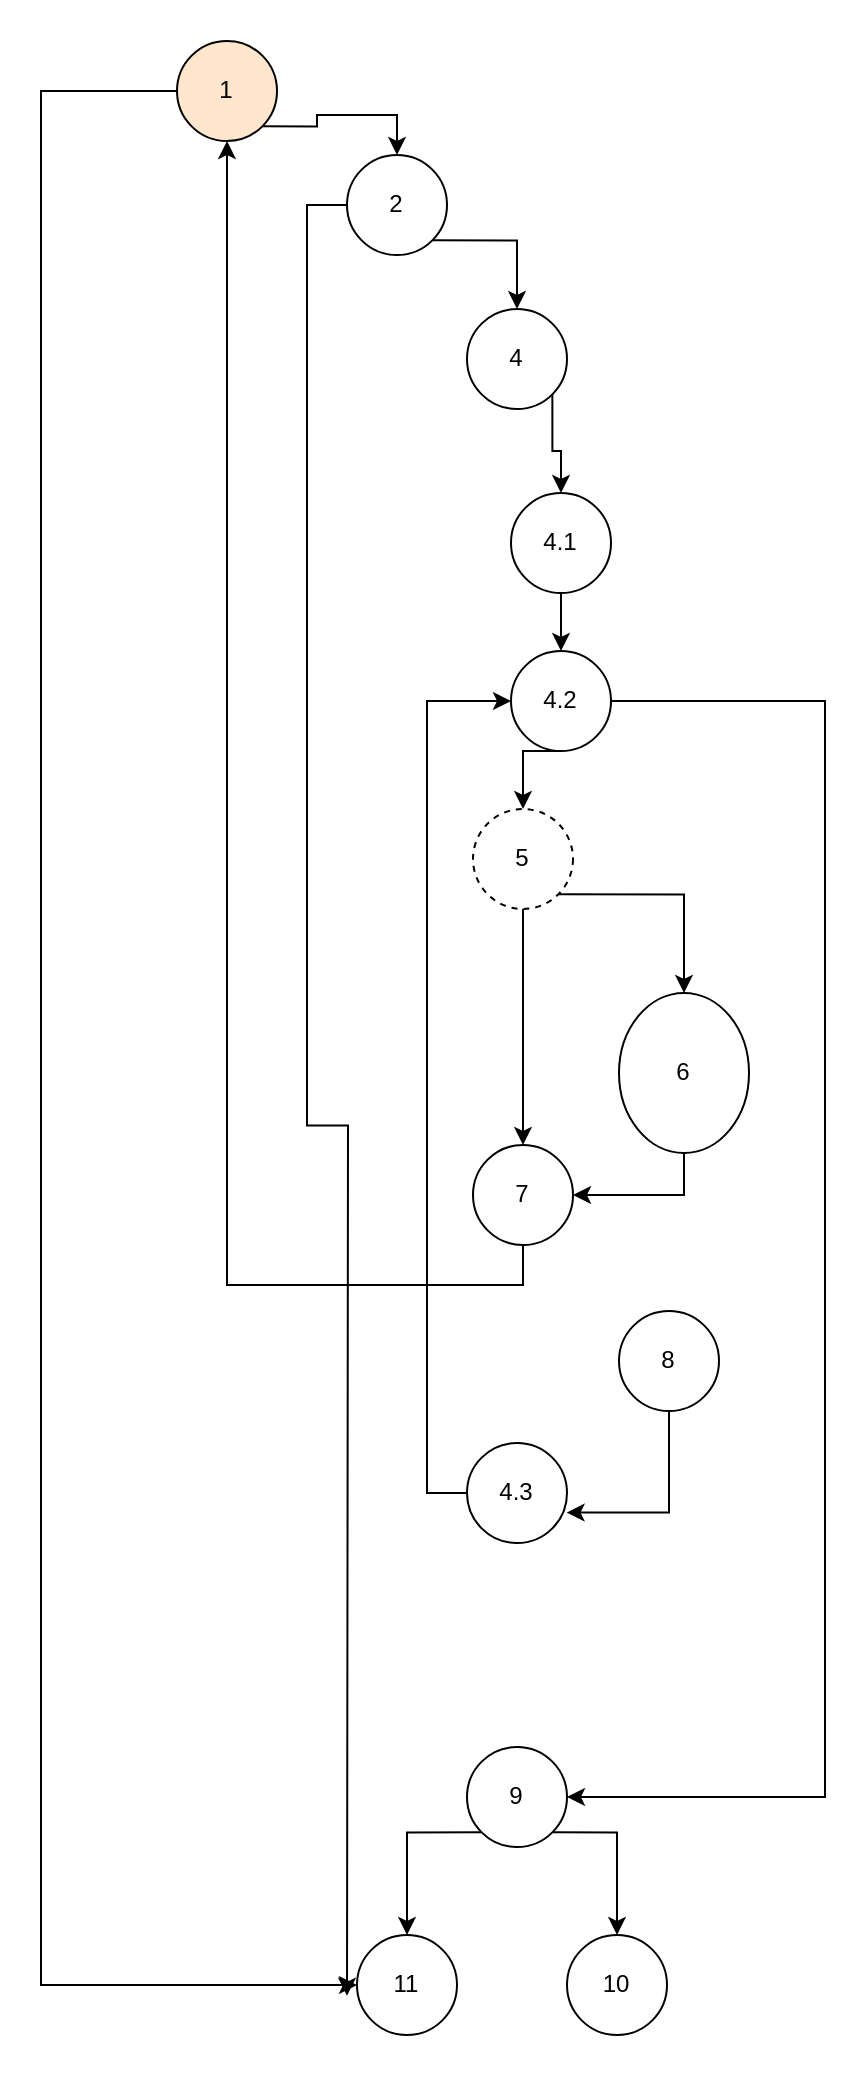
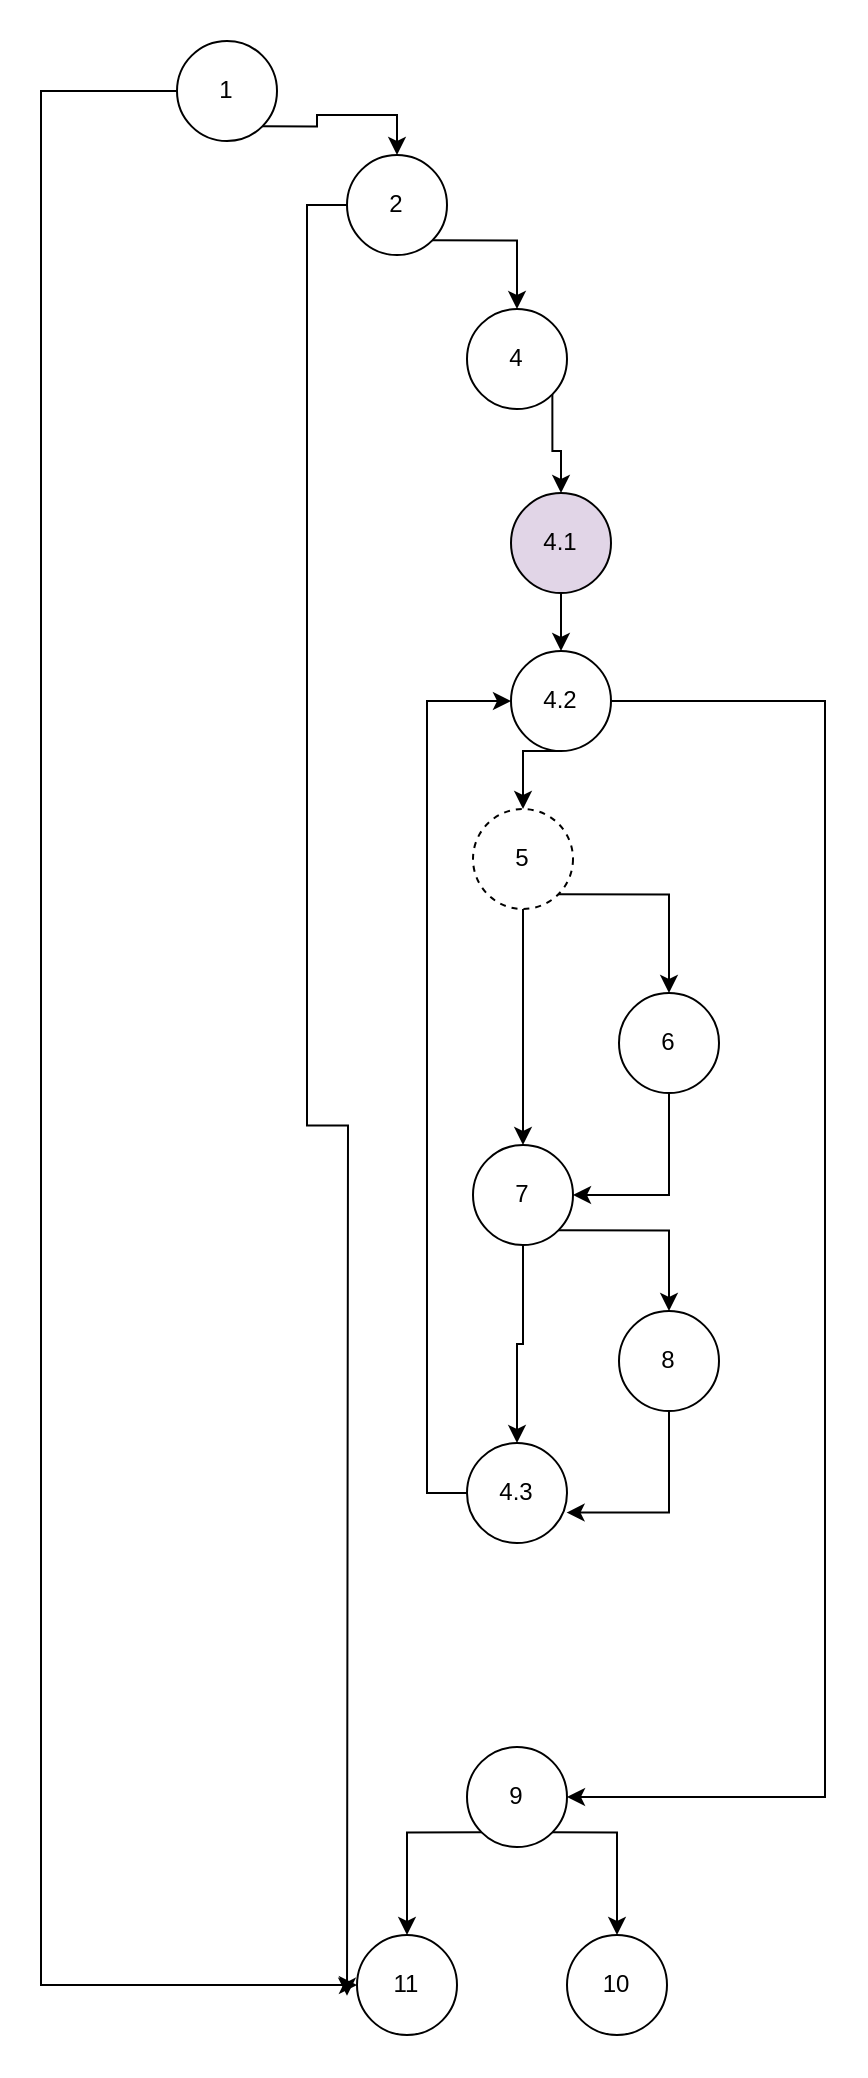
(227, 91) -> (227, 91)
(561, 543) -> (561, 543)
(227, 869) -> (517, 1353)
(684, 1073) -> (669, 1043)
none -> (647, 1230)
